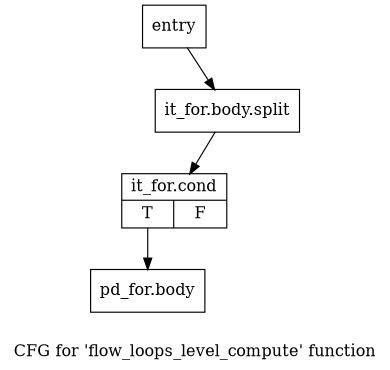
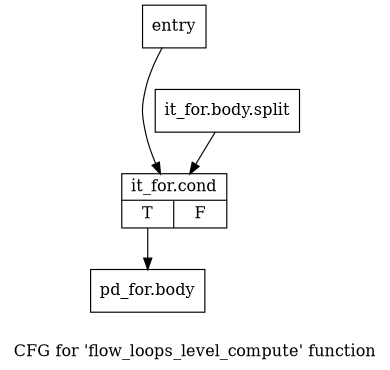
(198, 64) -> (143, 105)
